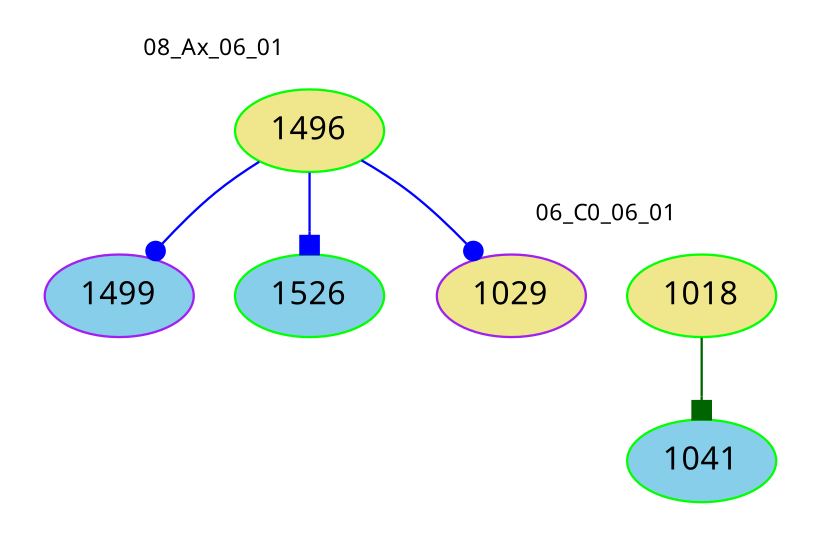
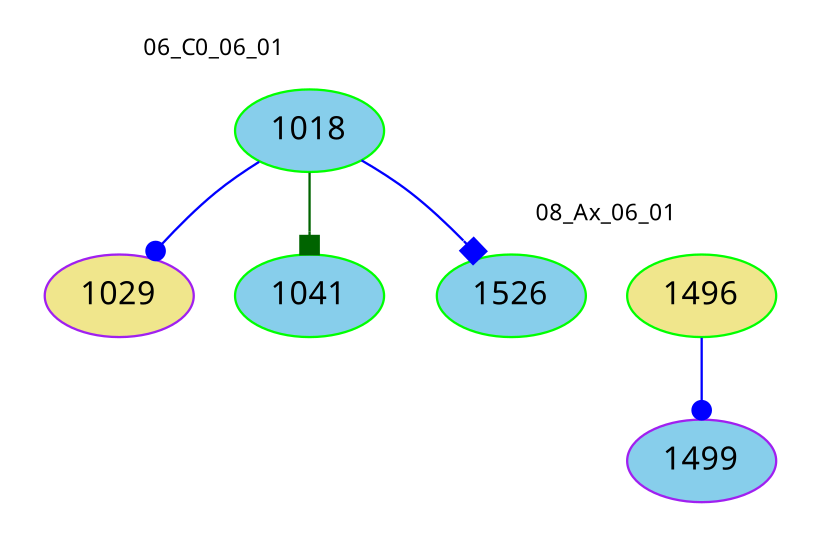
(310, 202) -> (435, 214)
(435, 213) -> (208, 199)
(702, 296) -> (310, 131)
